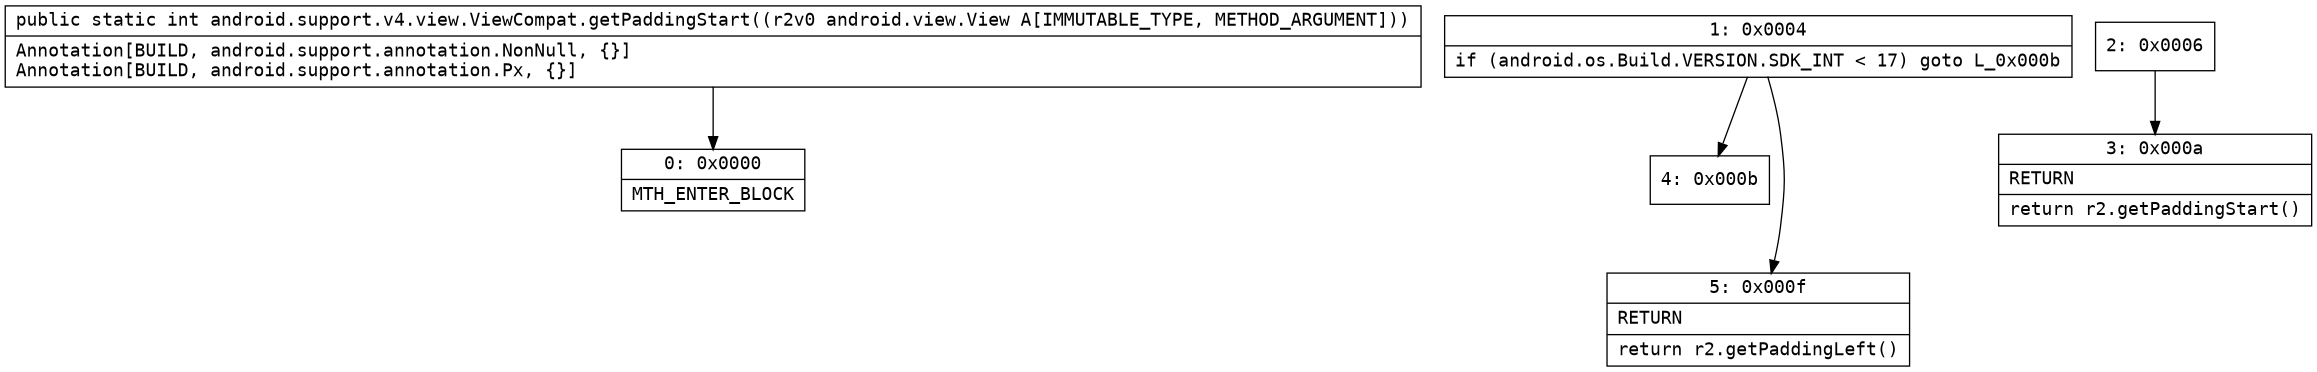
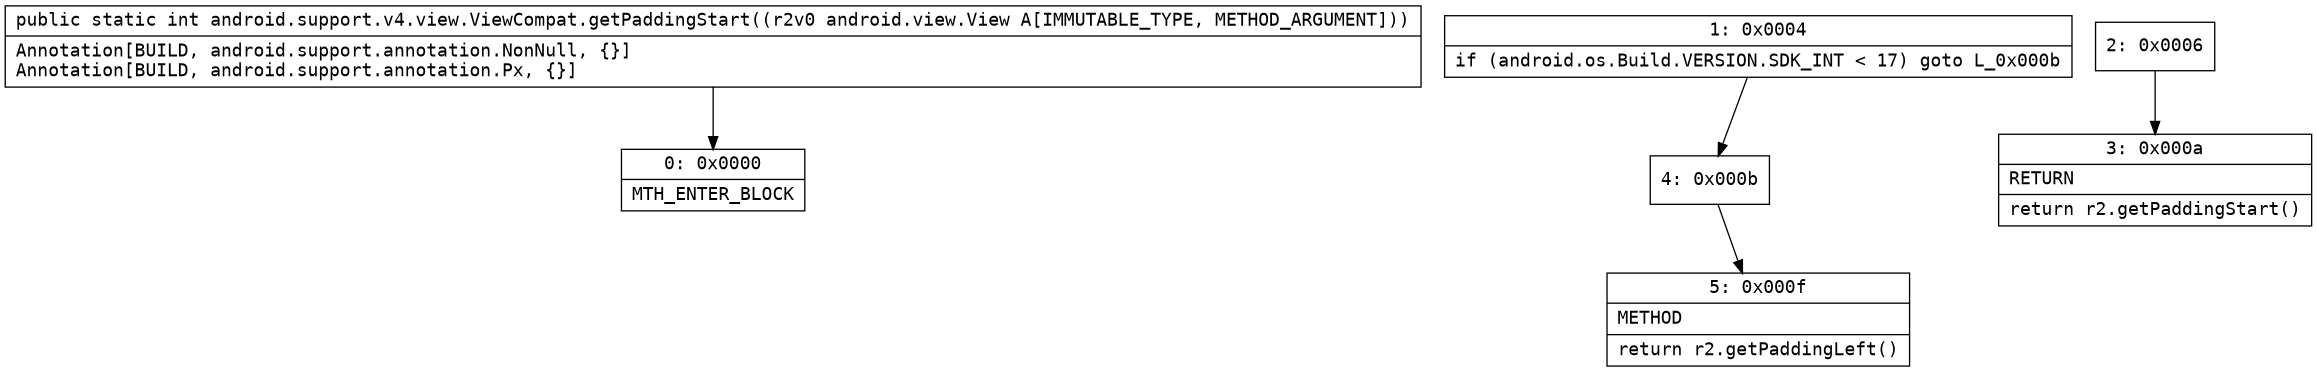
(1784, 168) -> (1728, 232)
(1650, 318) -> (1650, 318)
